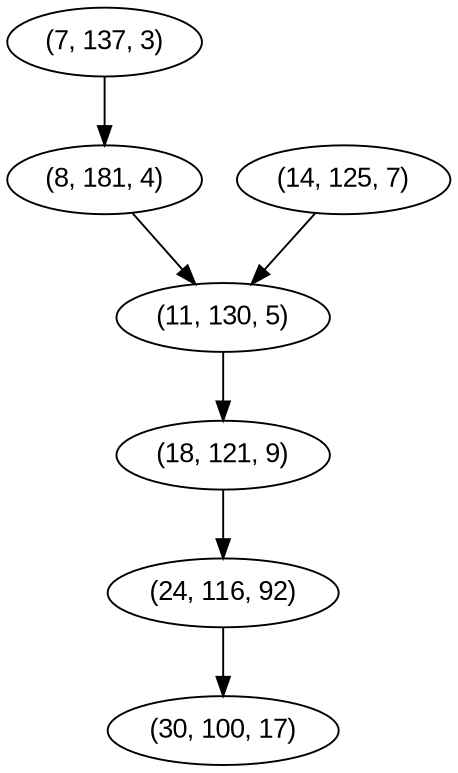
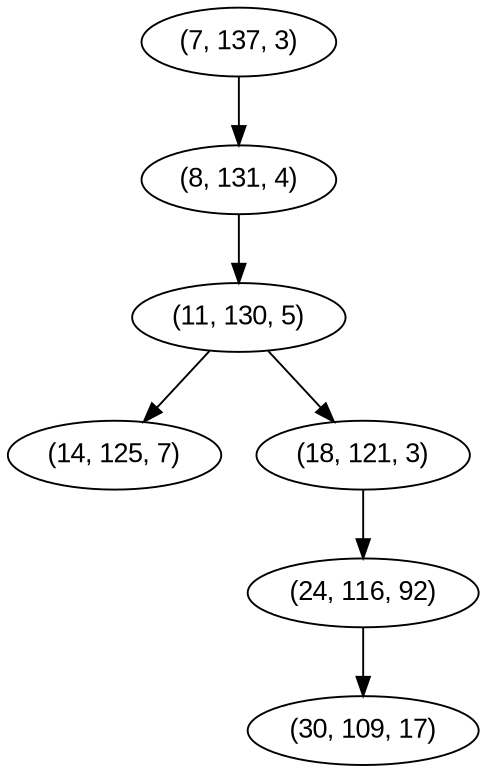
(105, 180) -> (239, 180)
(290, 242) -> (183, 379)
(223, 455) -> (363, 455)
(223, 731) -> (363, 731)
